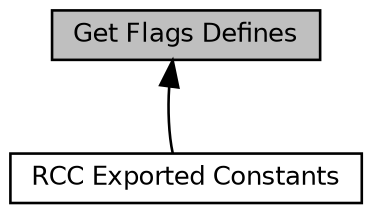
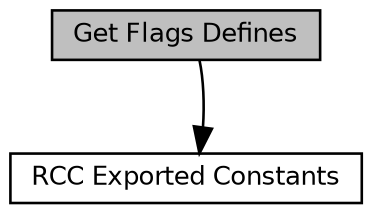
(169, 120) -> (203, 94)
